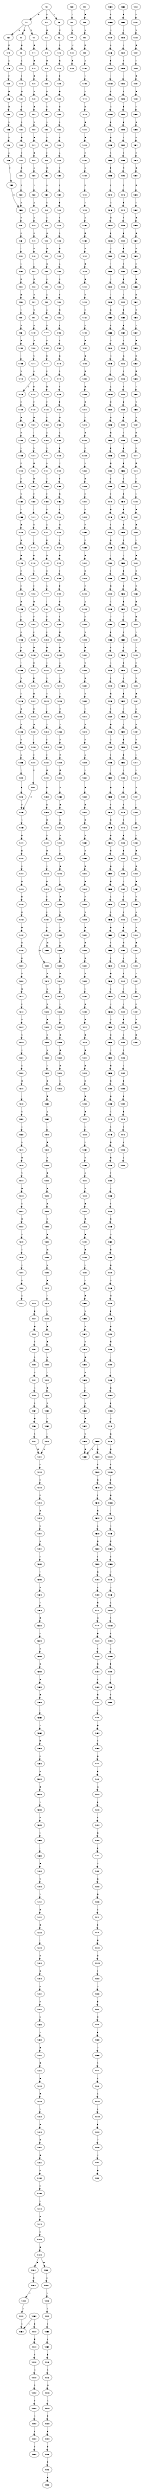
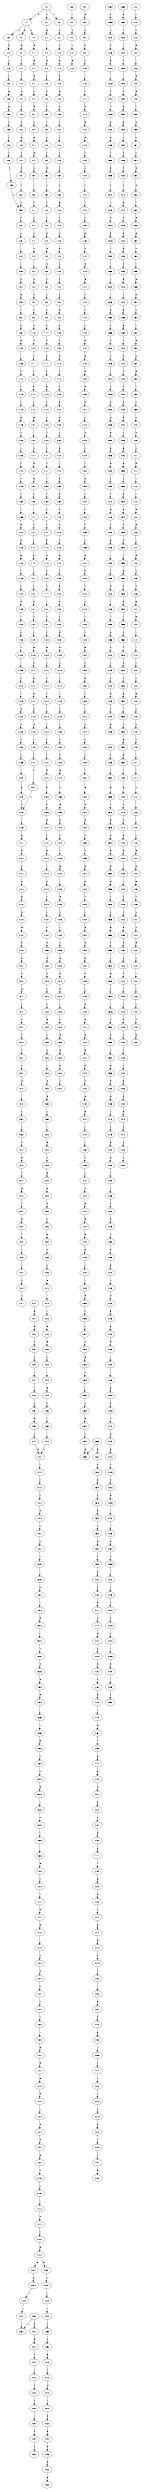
(28, 386) -> (21, 386)
(110, 739) -> none
(39, 950) -> (47, 957)
